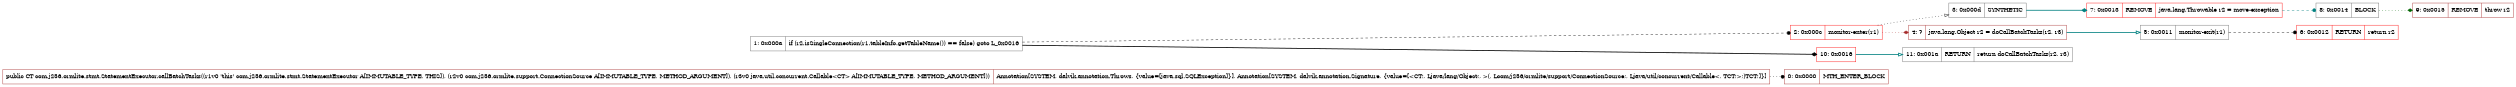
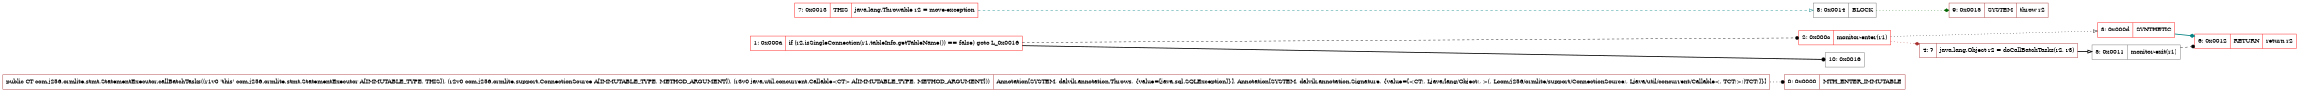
(1988, 10) -> (2136, 30)
(2054, 10) -> (2182, 35)
(2139, 10) -> (841, 10)
(2297, 10) -> (1394, 10)
(2465, 10) -> (2000, 10)
(2101, 32) -> (2083, 52)
(886, 44) -> (886, 43)
(1417, 50) -> (1422, 53)
(1836, 55) -> (1845, 60)
(1988, 55) -> none
(1854, 77) -> (1862, 82)
